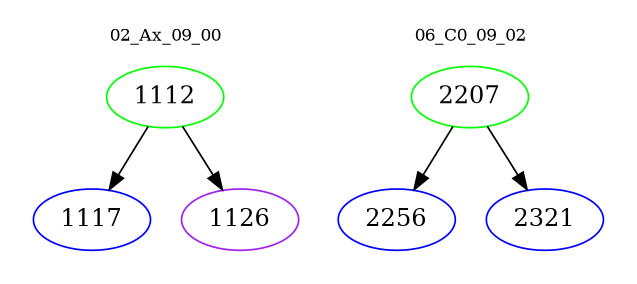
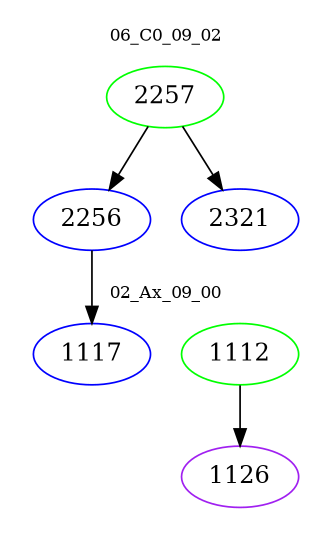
(470, 97) -> (165, 97)
(133, 151) -> (92, 288)
